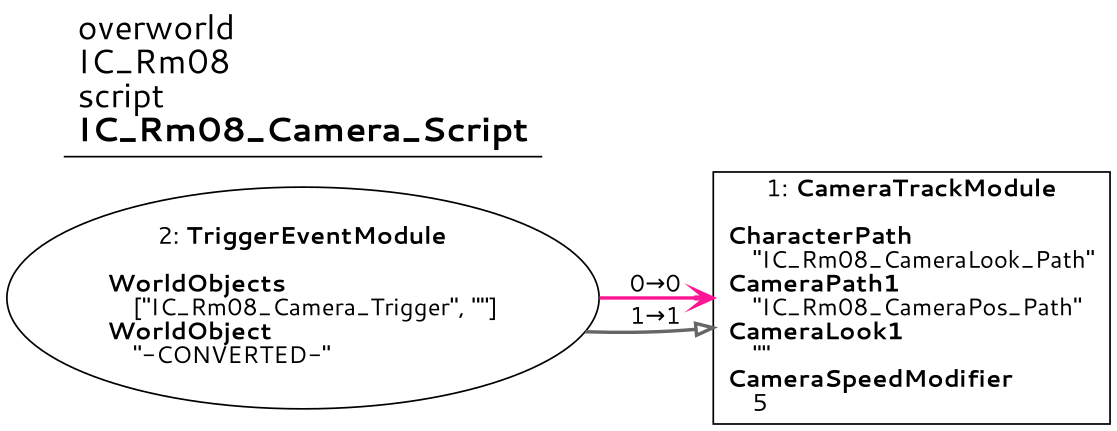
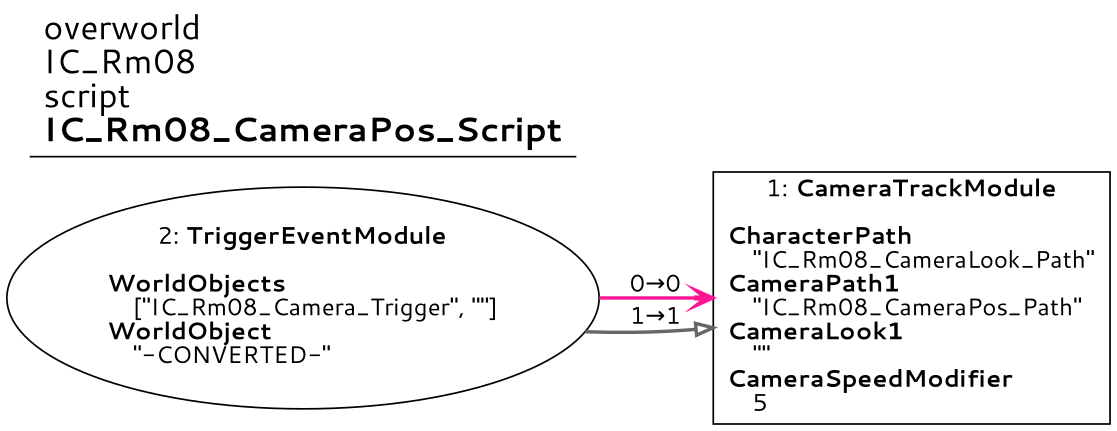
(303, 131) -> (303, 131)
